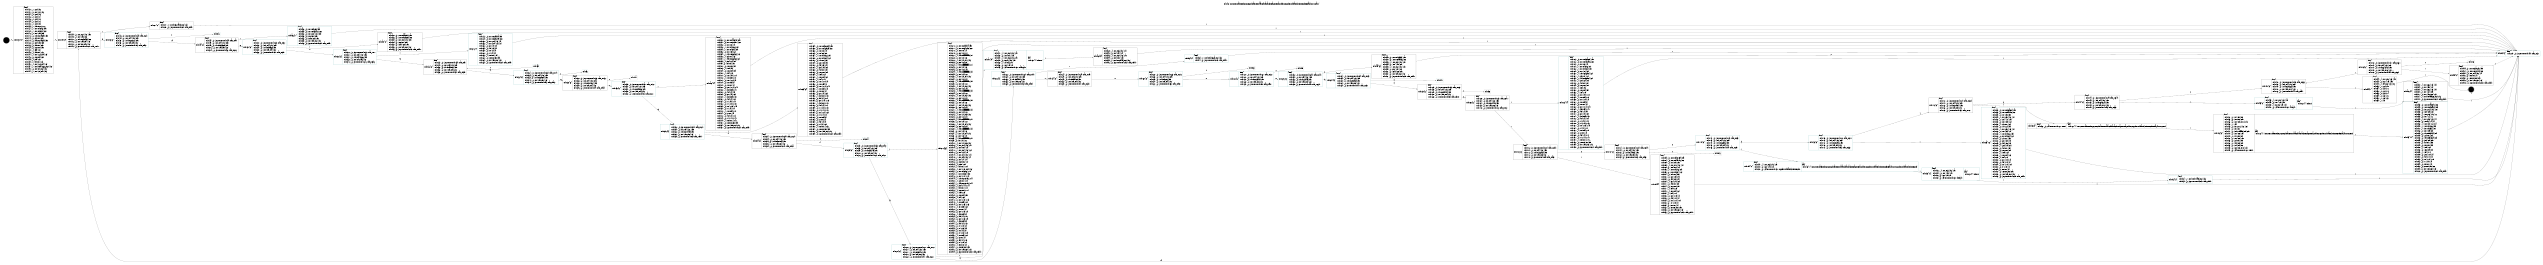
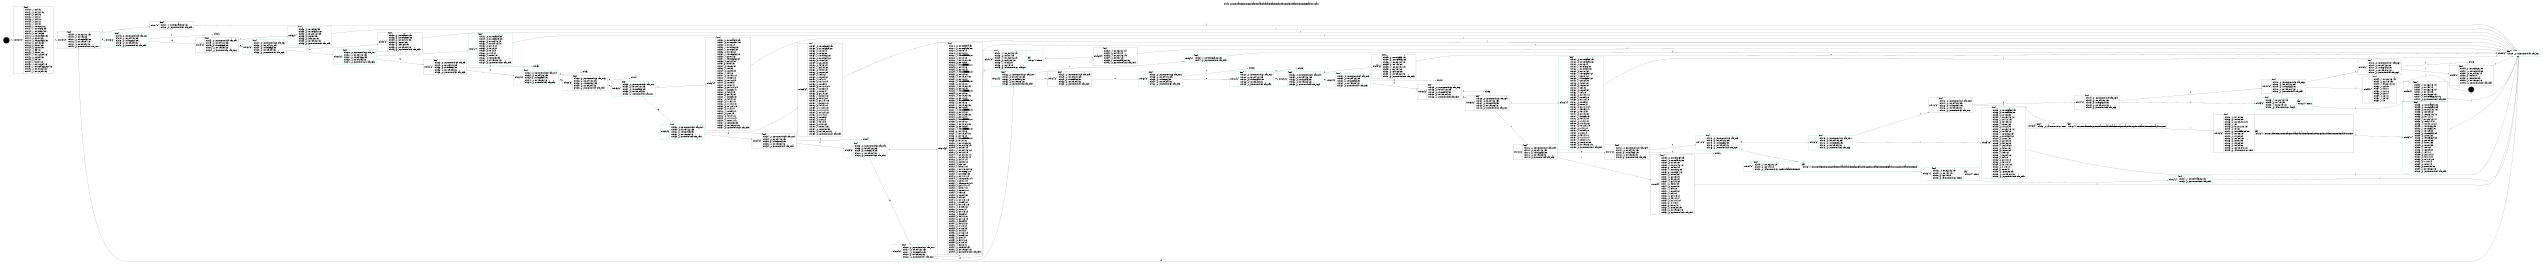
(500, 69) -> (499, 67)
(2332, 78) -> (2331, 77)
